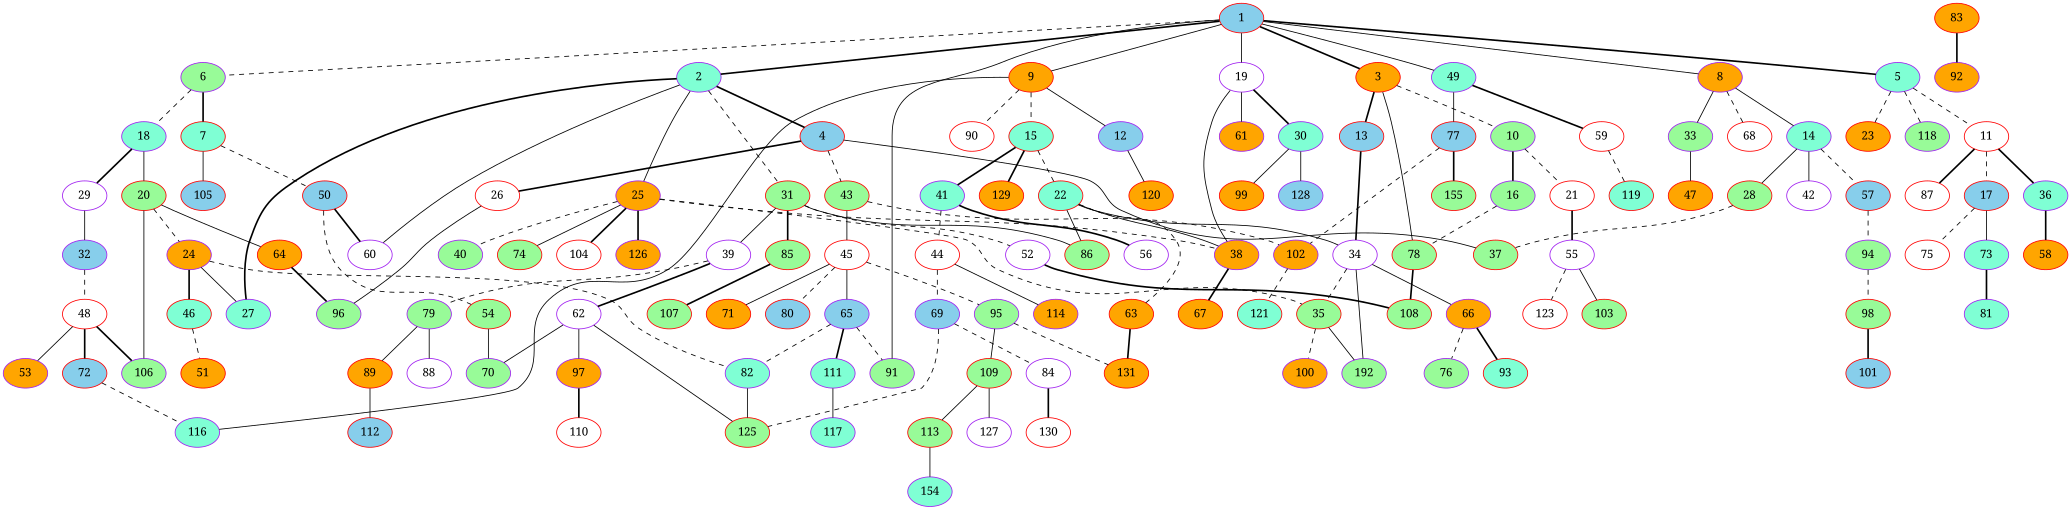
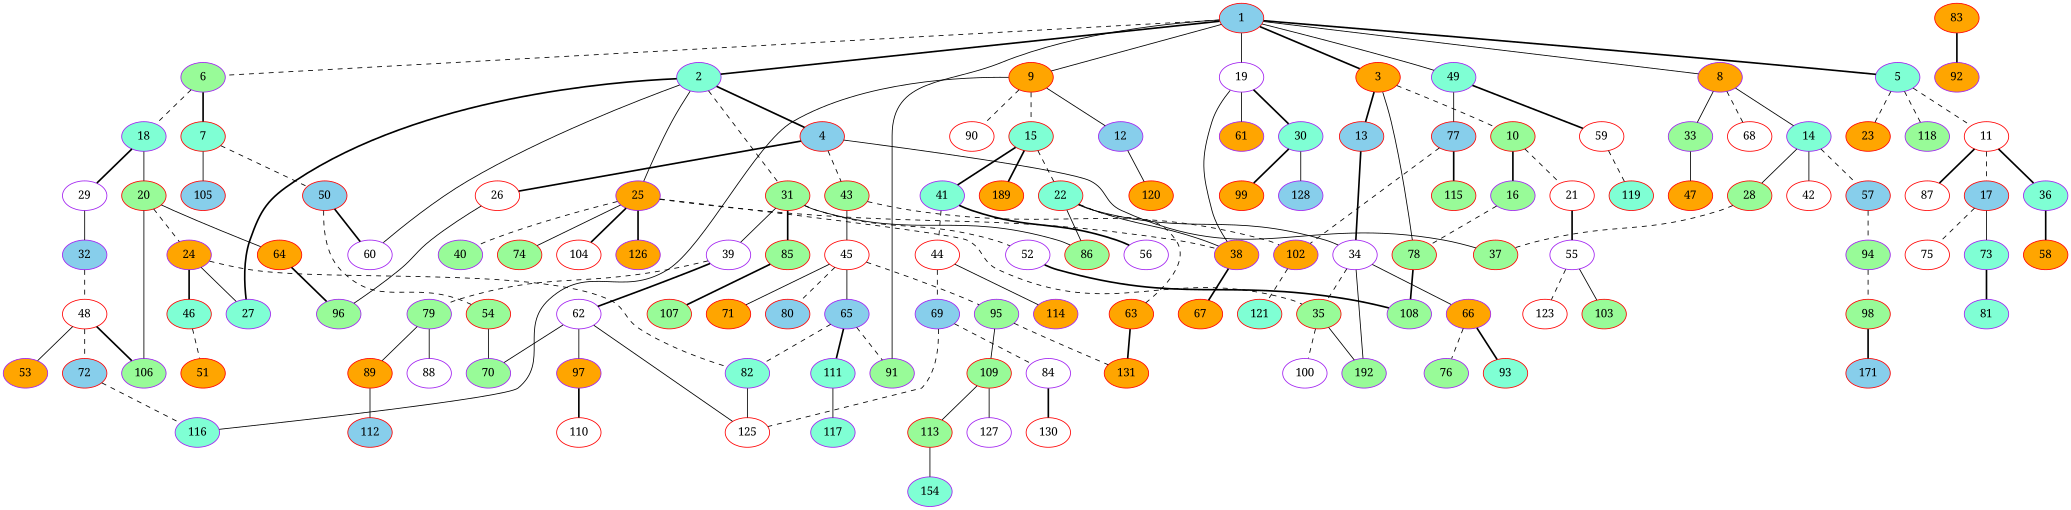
(1513, 136) -> (1513, 136)
(1271, 166) -> (1271, 166)
(1001, 196) -> (1001, 196)
(1454, 196) -> (1454, 196)
(1809, 196) -> (1809, 196)
(1409, 314) -> (1409, 314)
(85, 344) -> (85, 344)
(1305, 373) -> (1305, 373)
(1868, 373) -> (1868, 373)
(747, 432) -> (747, 432)
